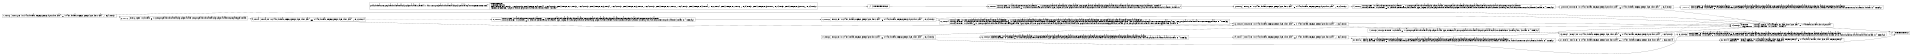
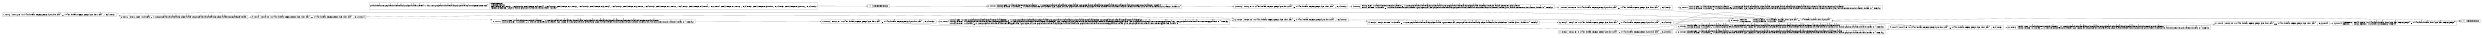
(1539, 34) -> (1871, 23)
